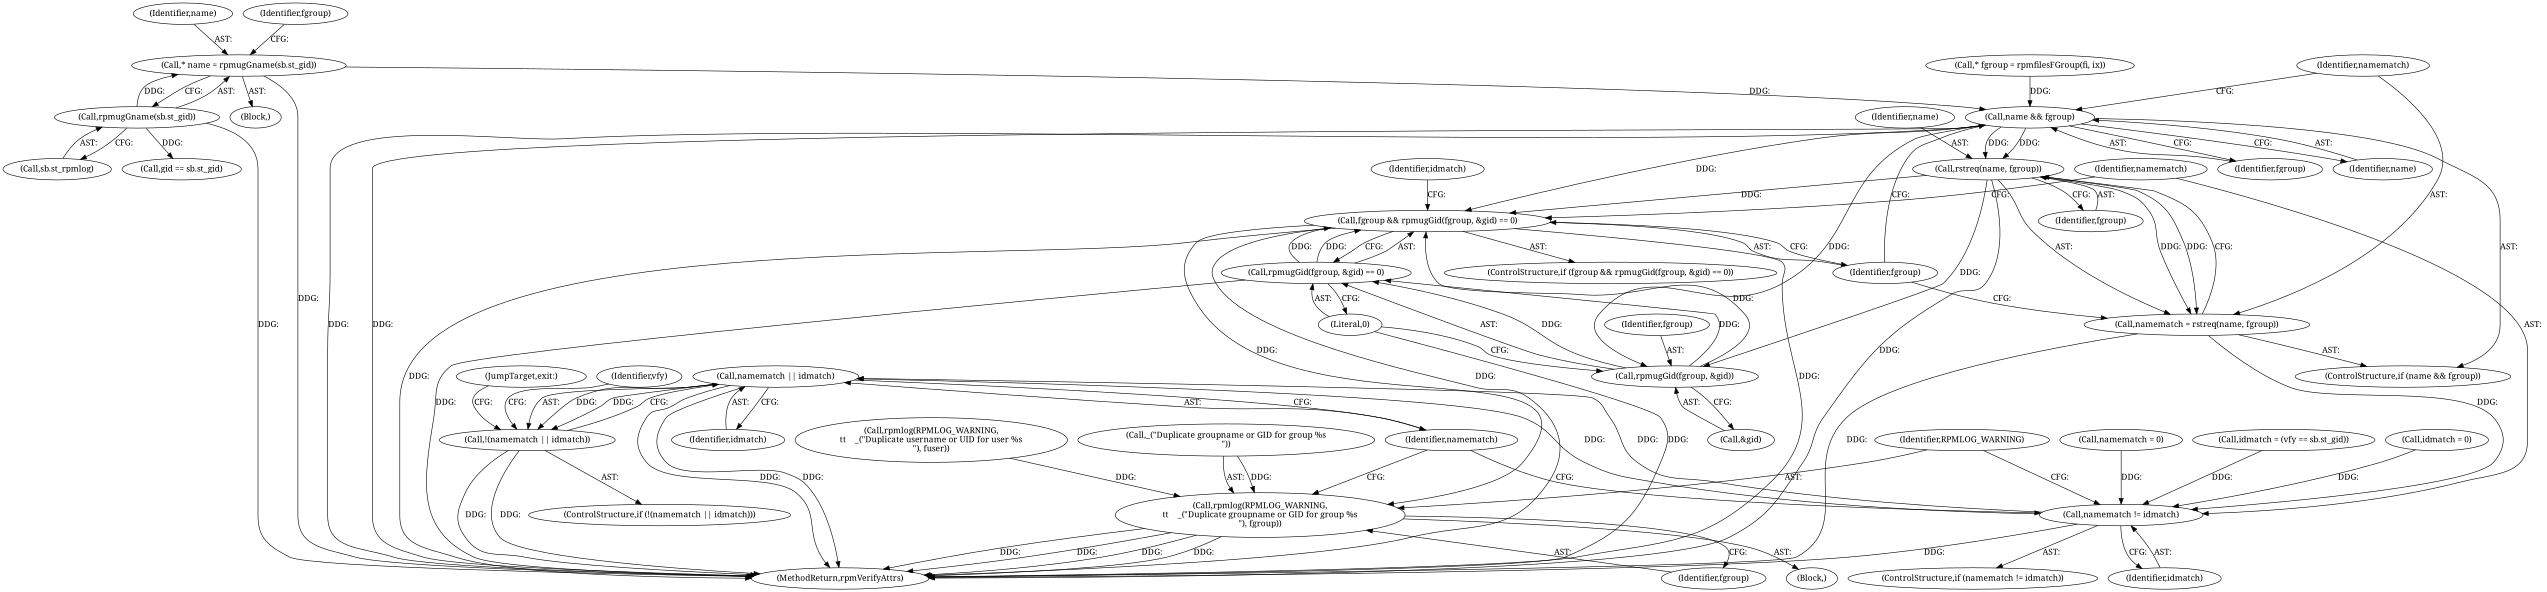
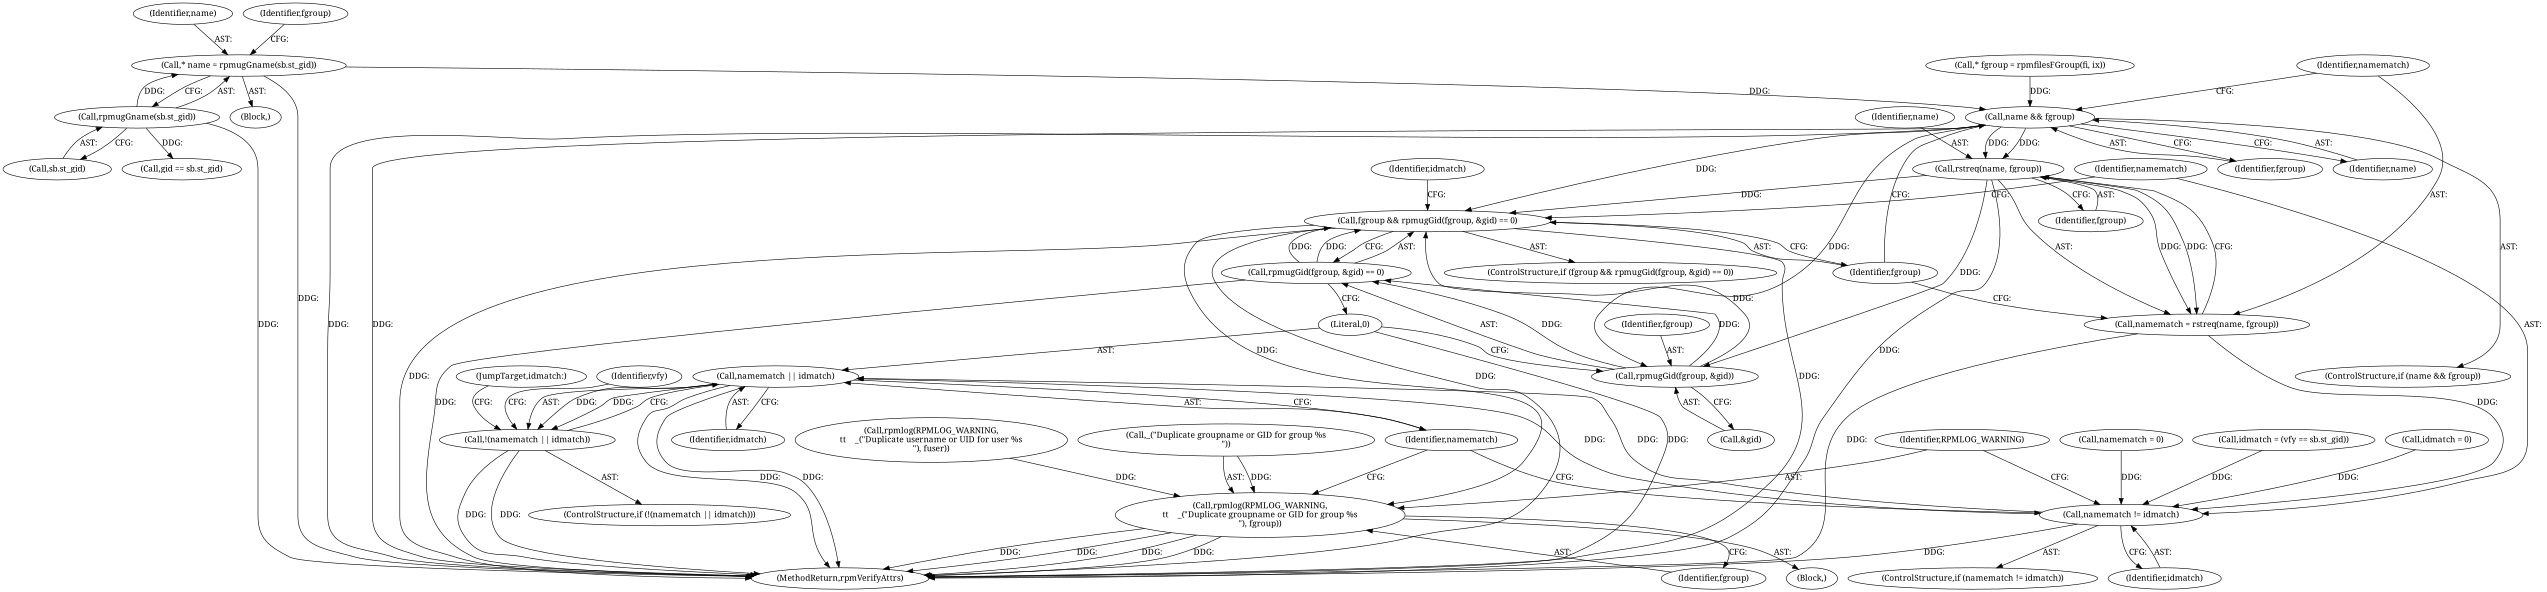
(57, 169) -> (57, 169)
(1316, 306) -> (1084, 349)
(2300, 349) -> none
(521, 377) -> (521, 377)
